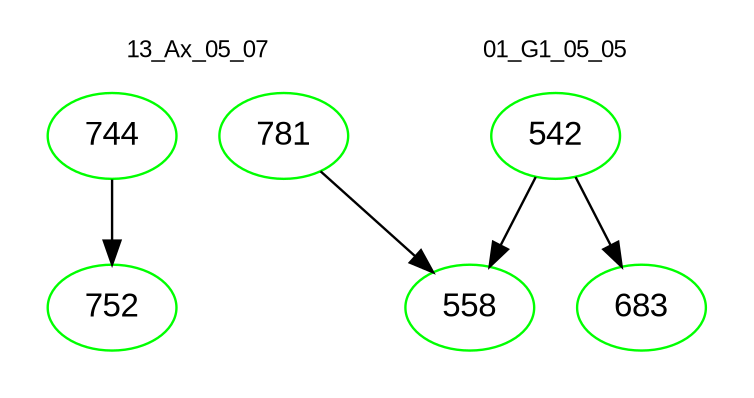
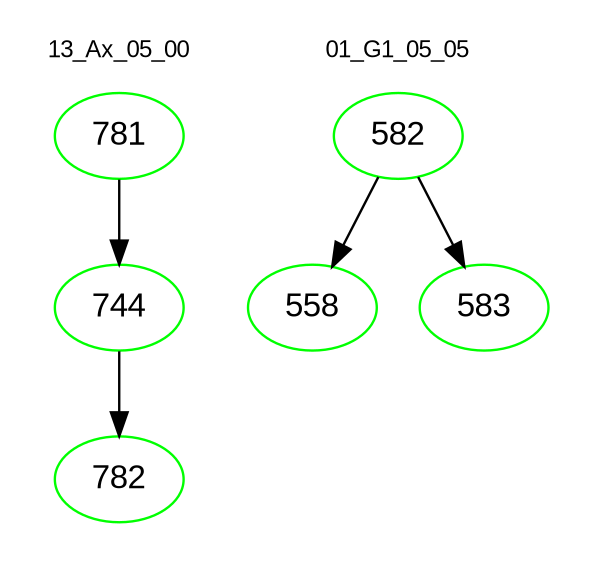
(198, 51) -> (119, 51)
(556, 136) -> (398, 136)
(351, 199) -> (119, 210)
(112, 308) -> (119, 479)
(641, 308) -> (484, 308)
